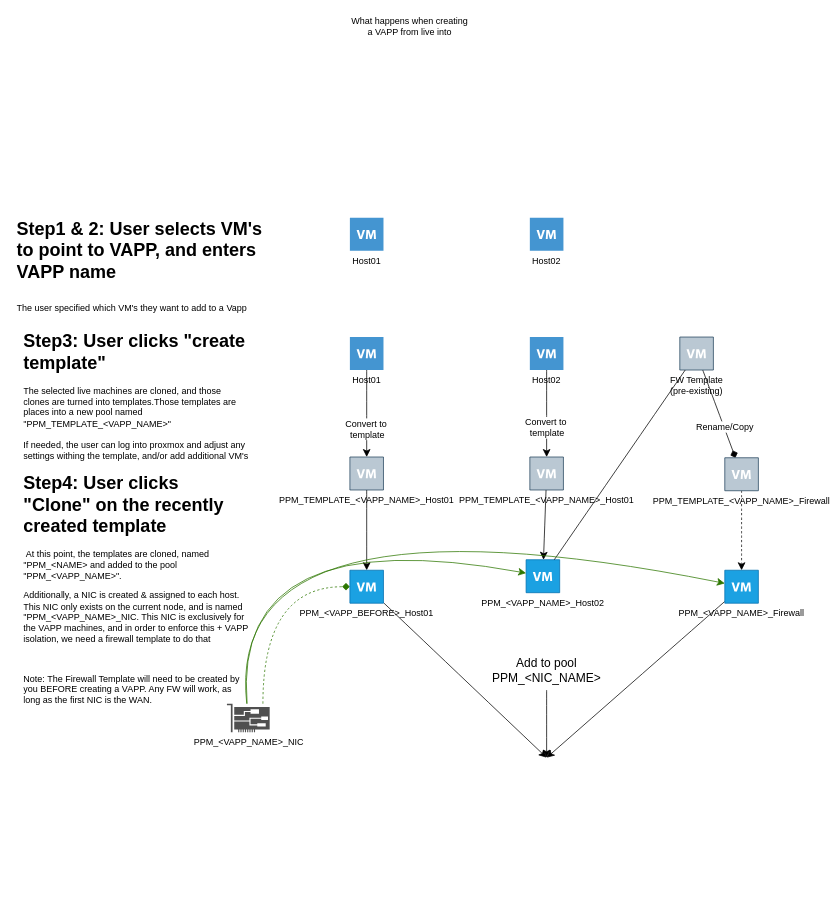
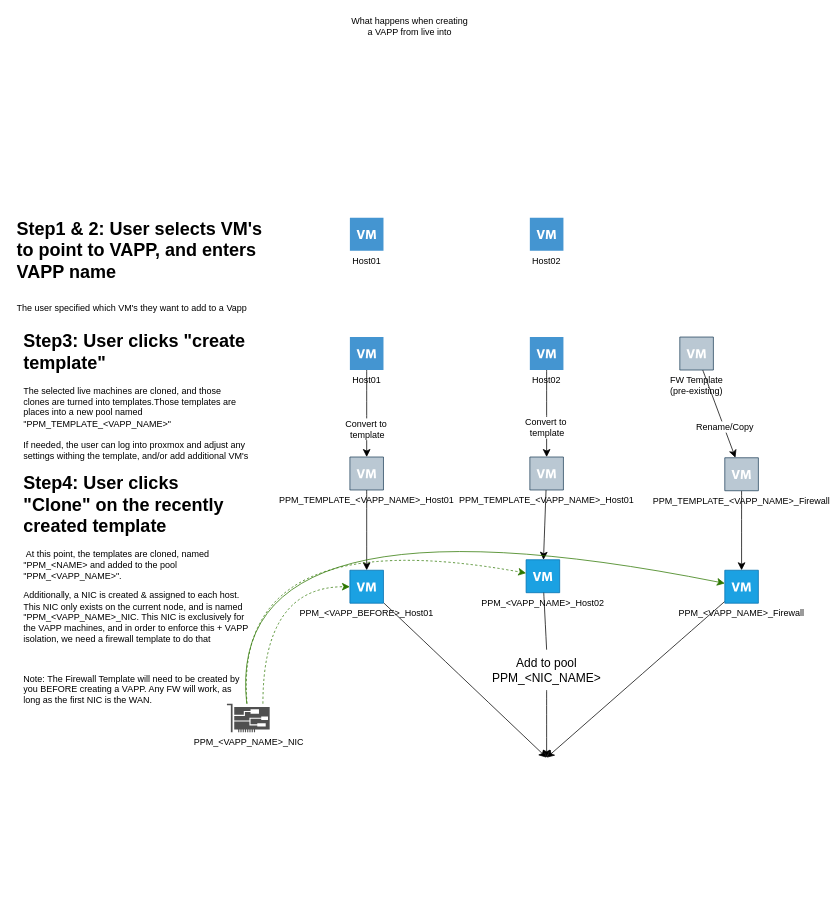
(732, 449) -> (733, 450)
(620, 464) -> (545, 622)
(742, 528) -> (742, 528)
(433, 562) -> (433, 562)
(341, 587) -> (342, 587)
